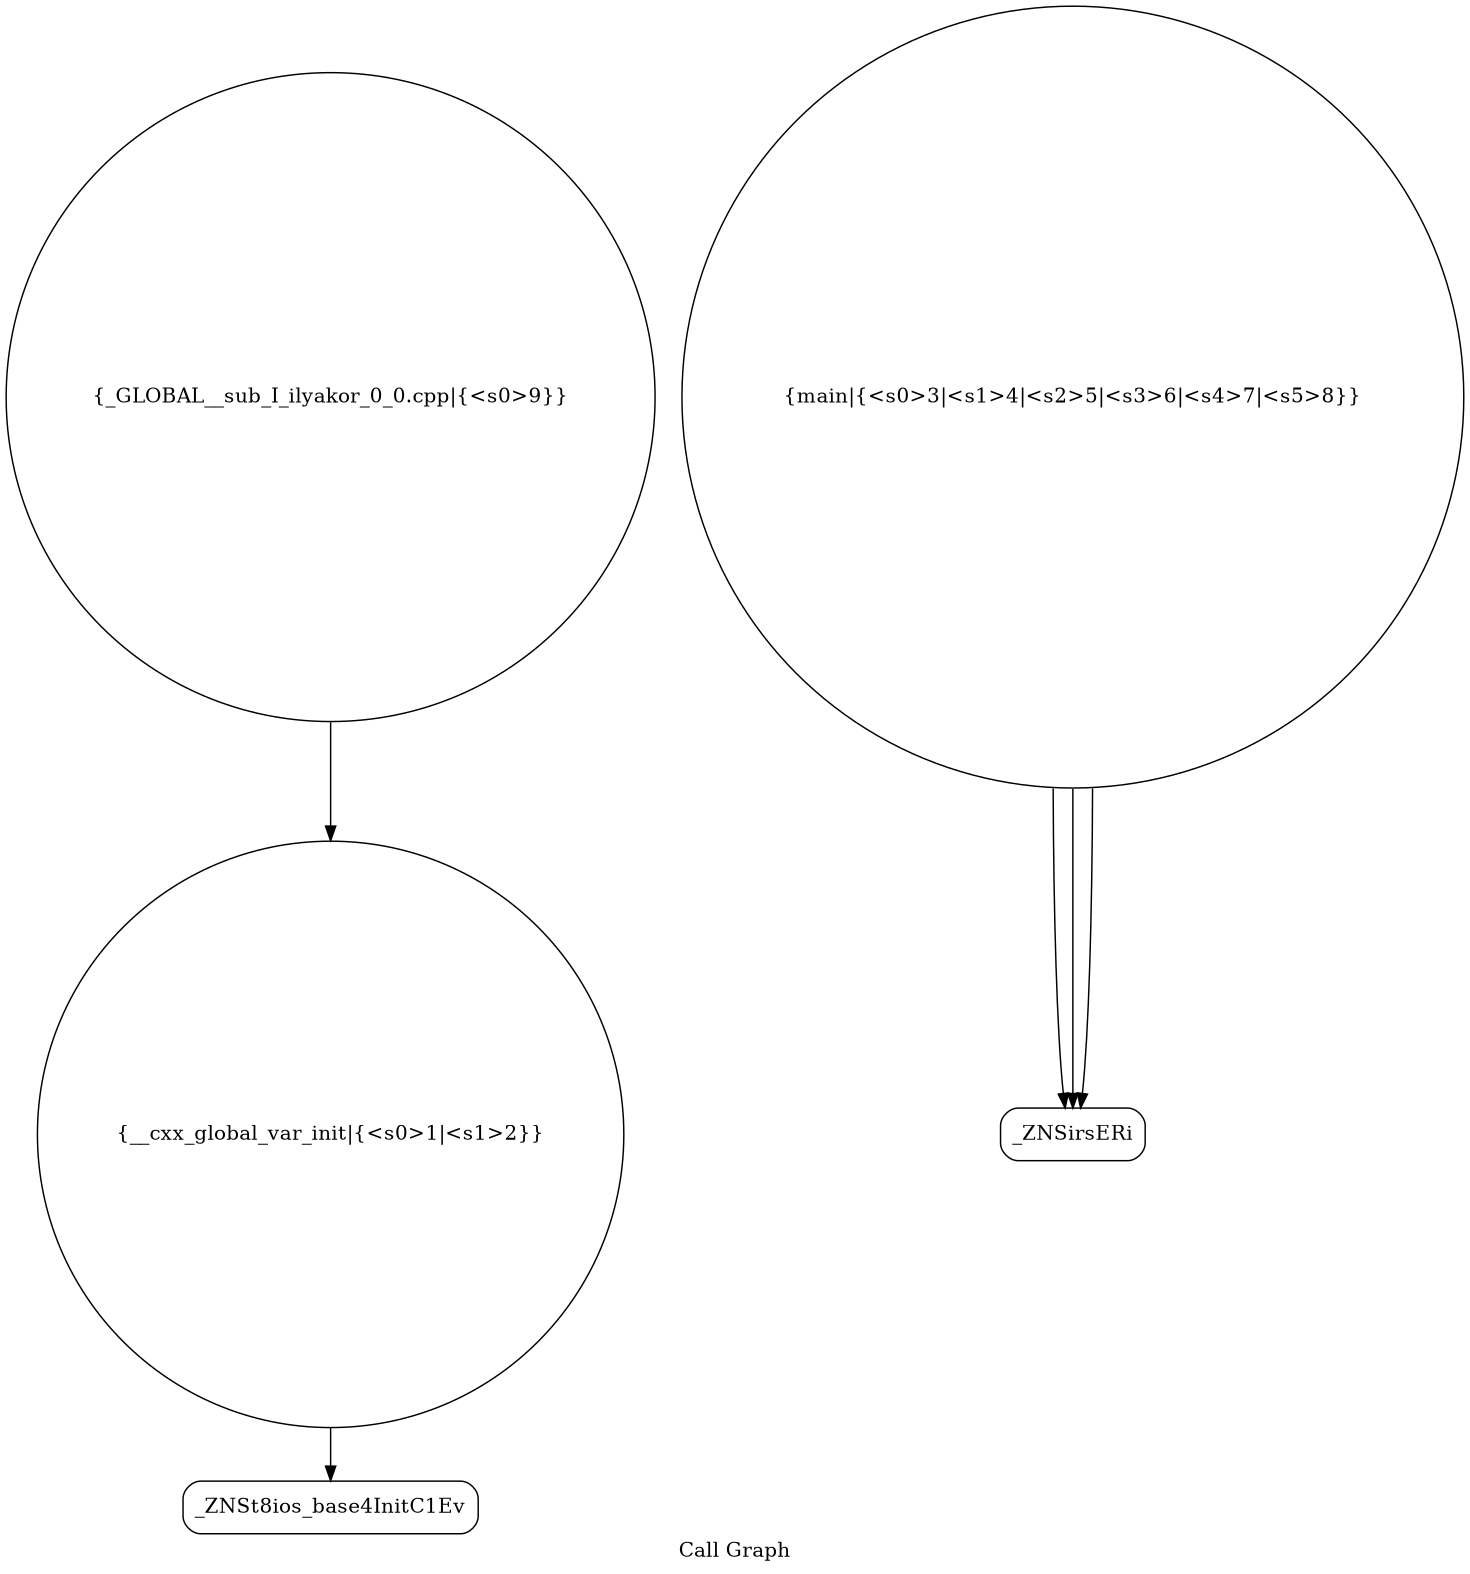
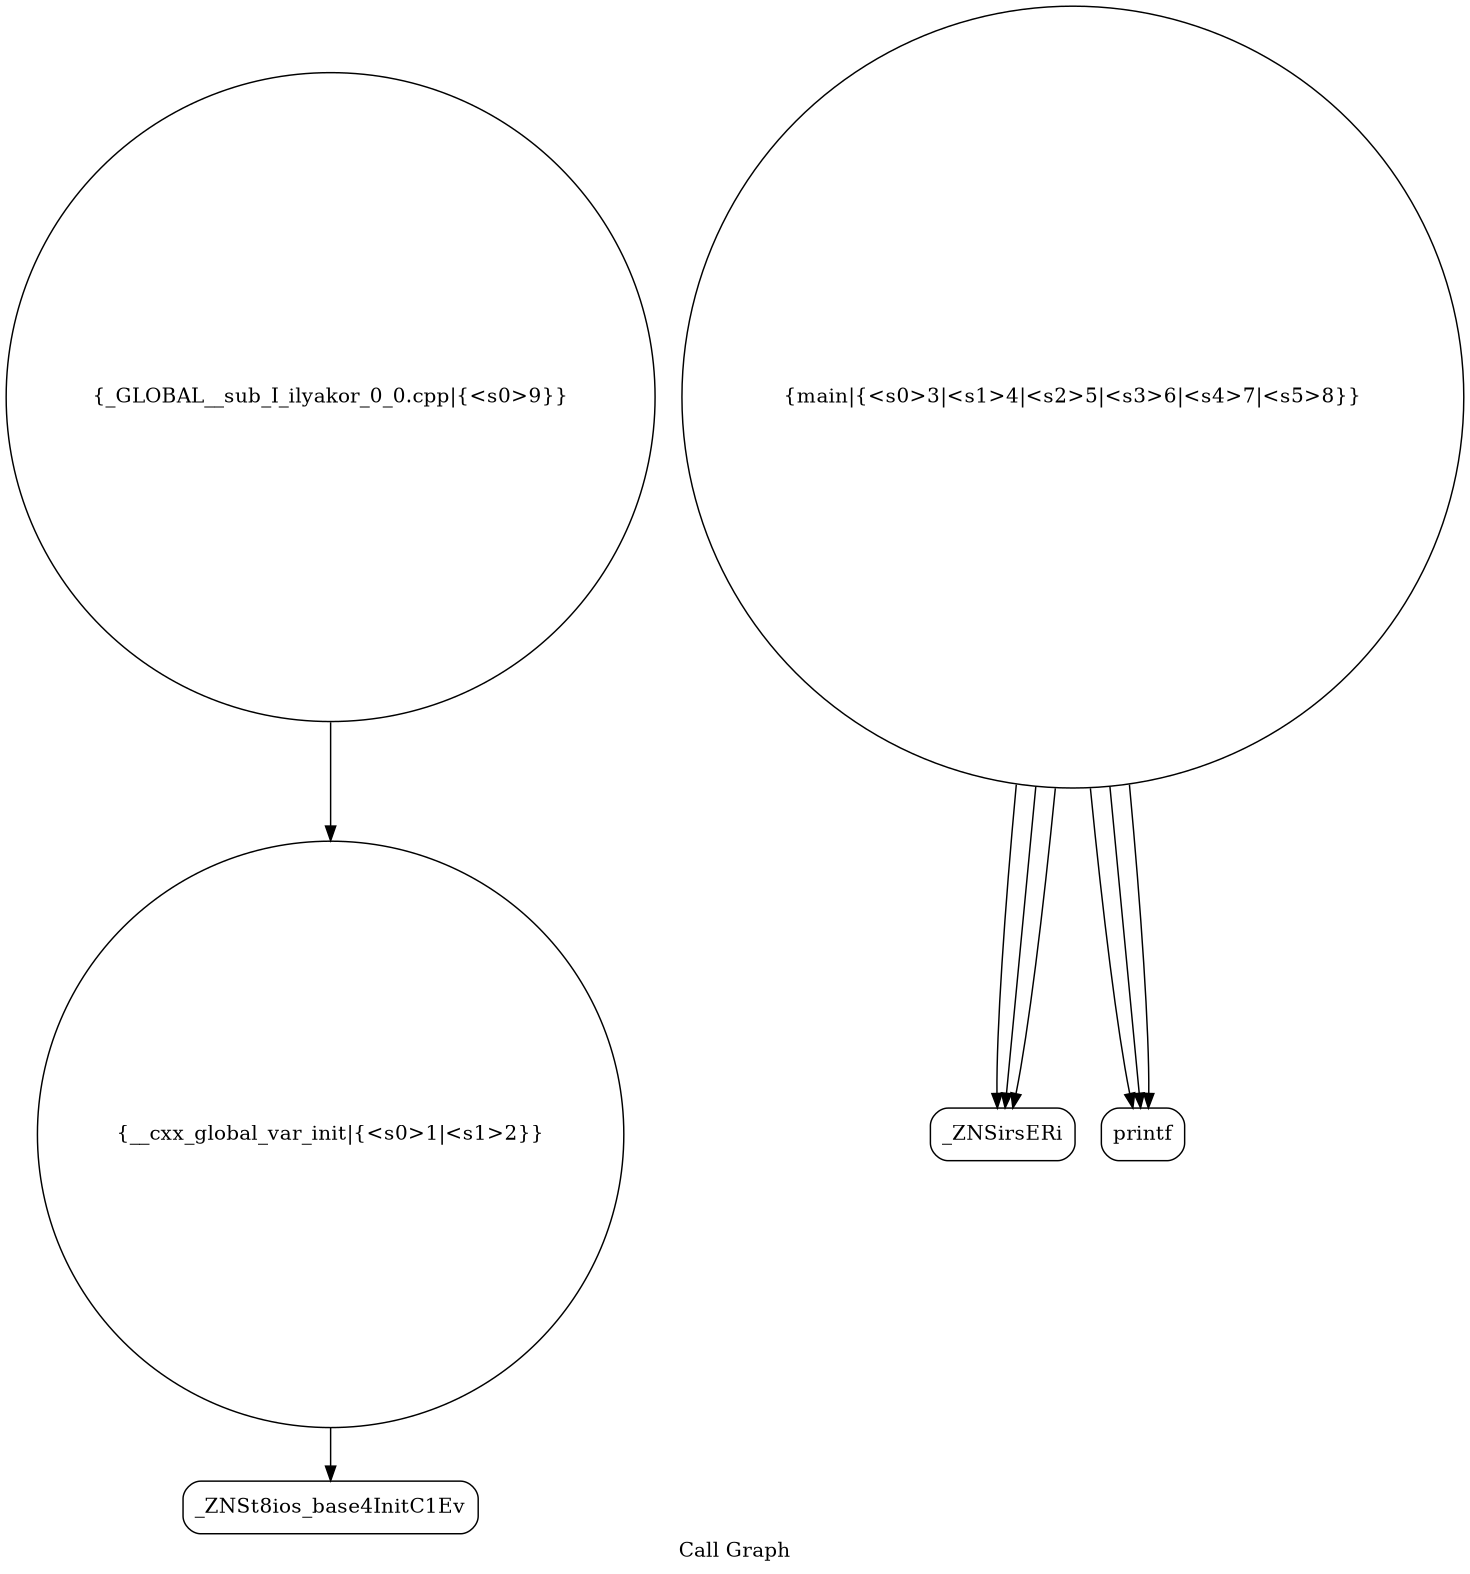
none -> (1143, 1134)
